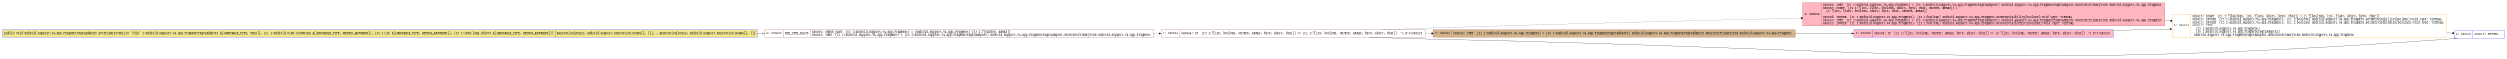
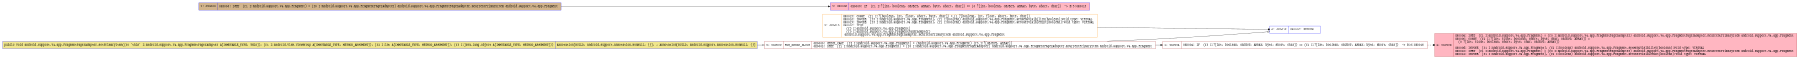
(2168, 21) -> none
(2142, 30) -> none
(797, 33) -> (797, 45)
(1156, 33) -> (1158, 45)
(1429, 33) -> none
(1614, 33) -> (380, 6)
(1912, 54) -> (1187, 37)
